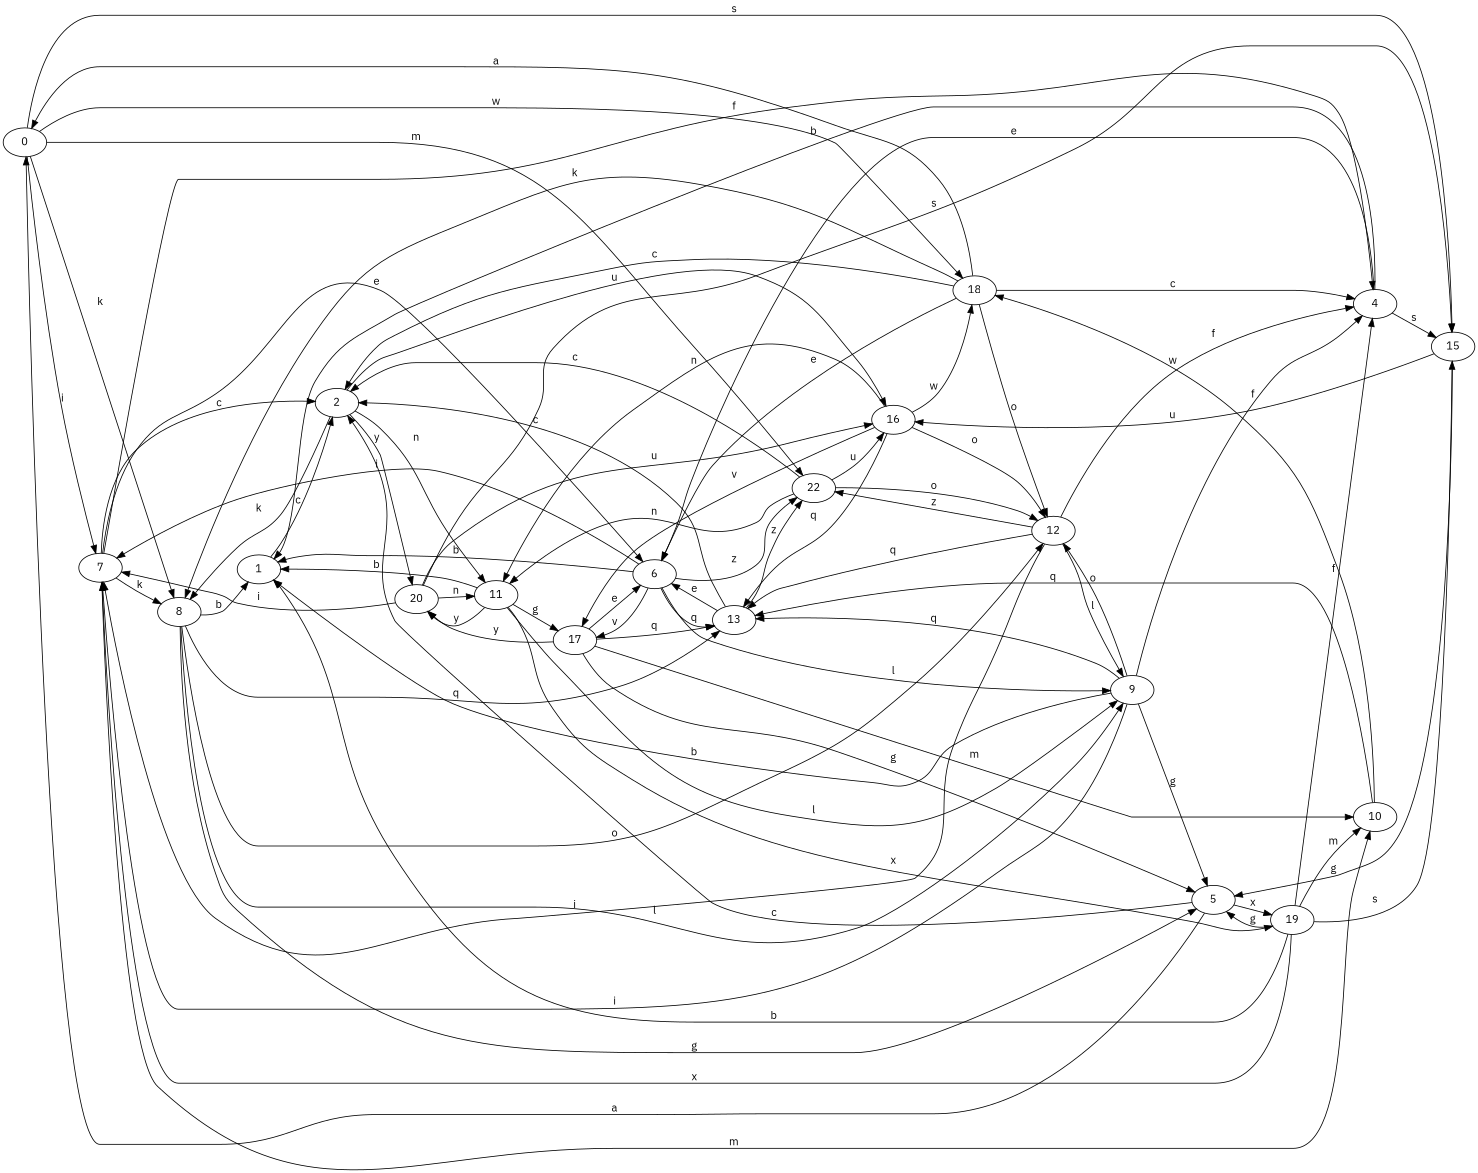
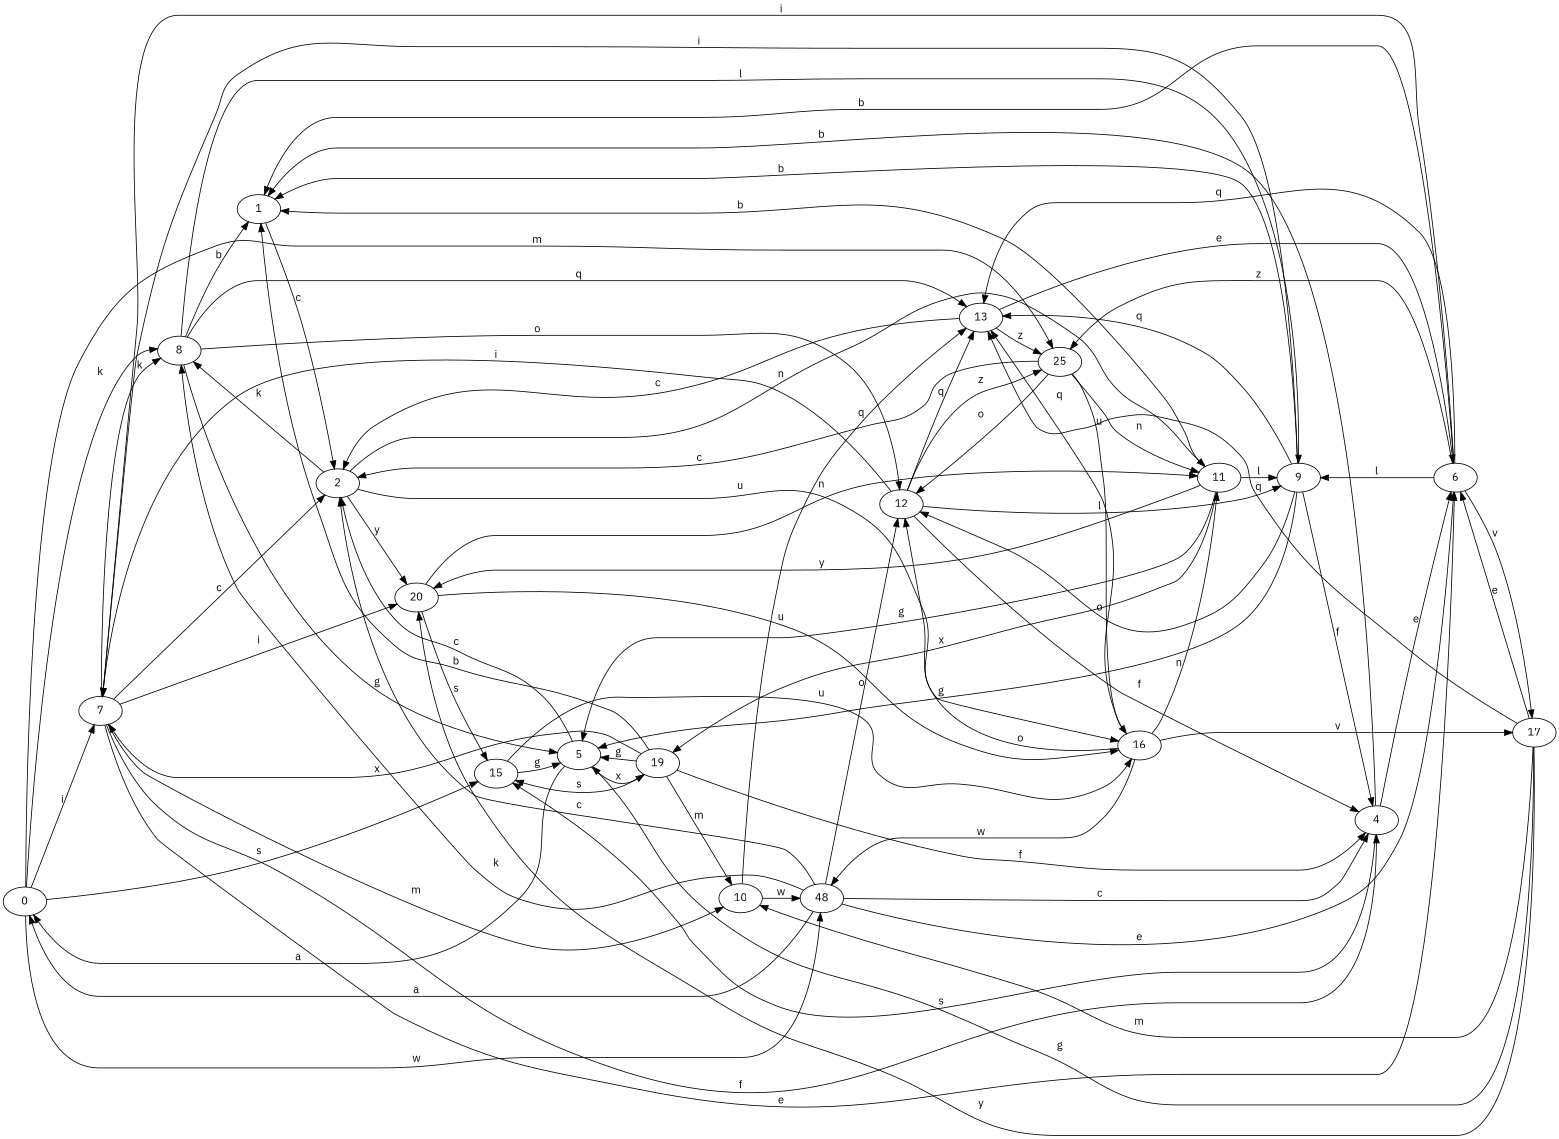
(975, 290) -> (822, 898)
(814, 488) -> (1060, 362)
(260, 607) -> (255, 656)
(532, 615) -> (895, 623)
